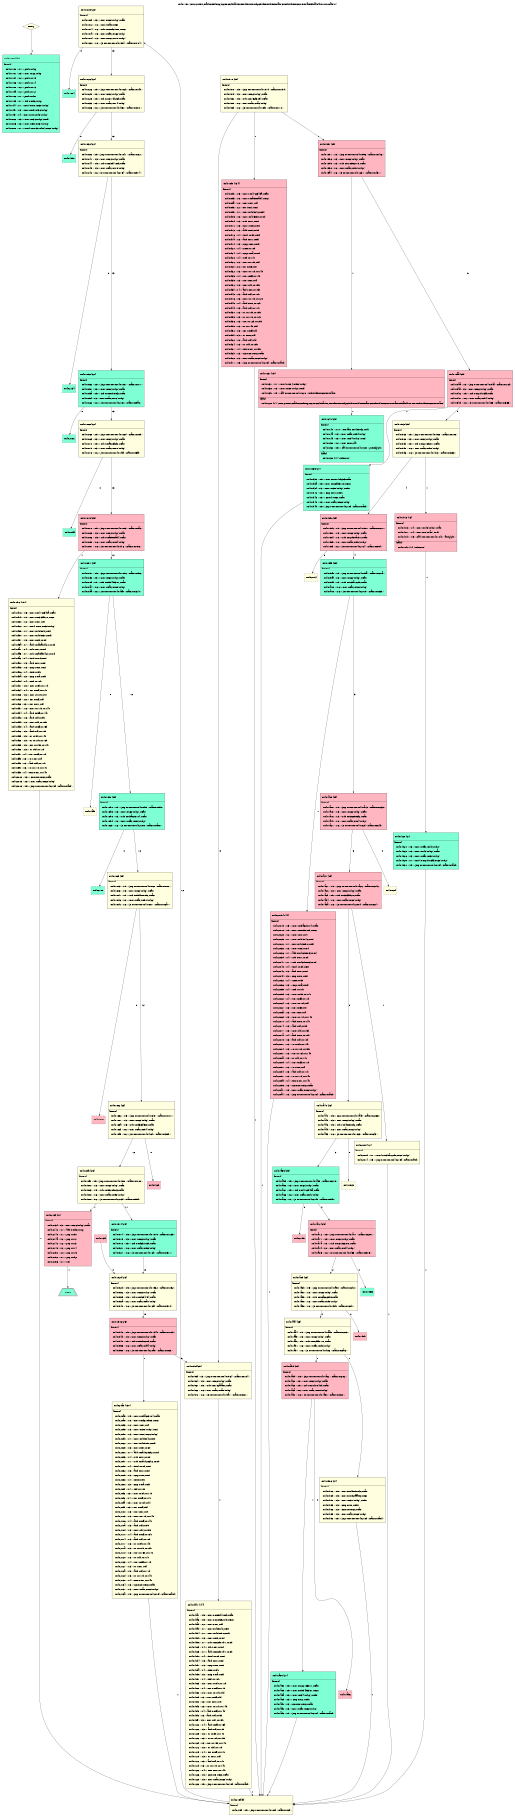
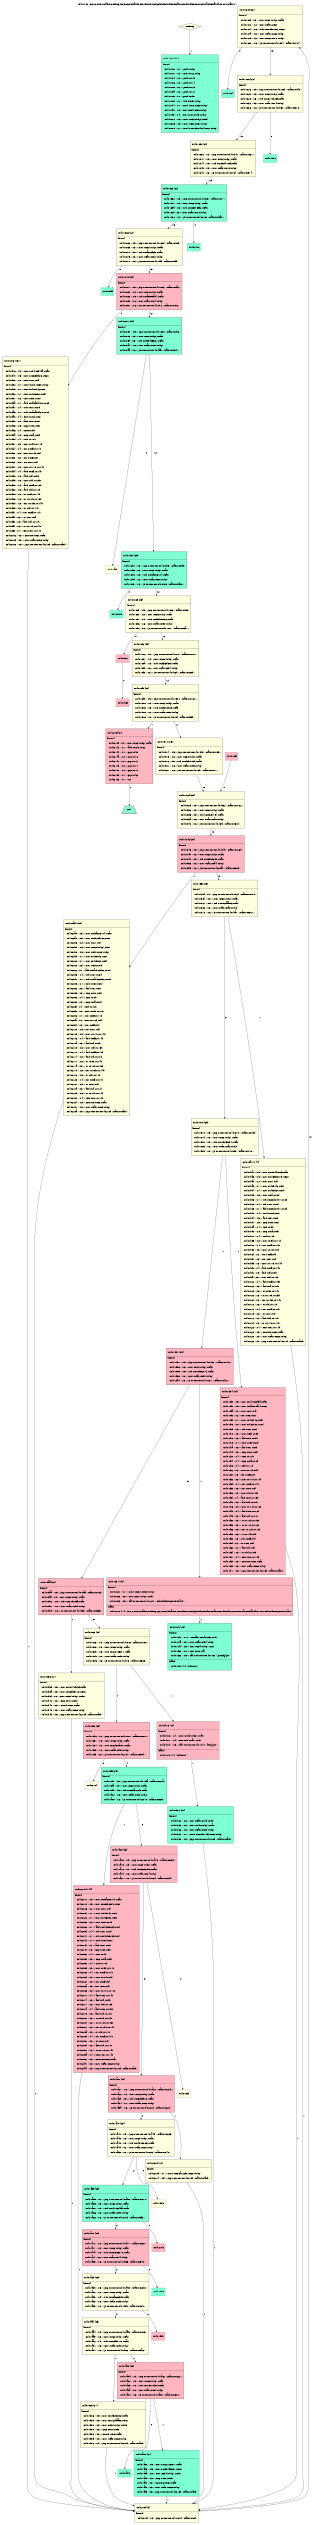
(31, 26) -> (190, 26)
(69, 389) -> none
(336, 488) -> (71, 1696)
(219, 734) -> (225, 1017)
(149, 1159) -> (123, 680)
(143, 1239) -> (189, 756)
(68, 1292) -> (129, 810)
(345, 1695) -> (125, 2473)
